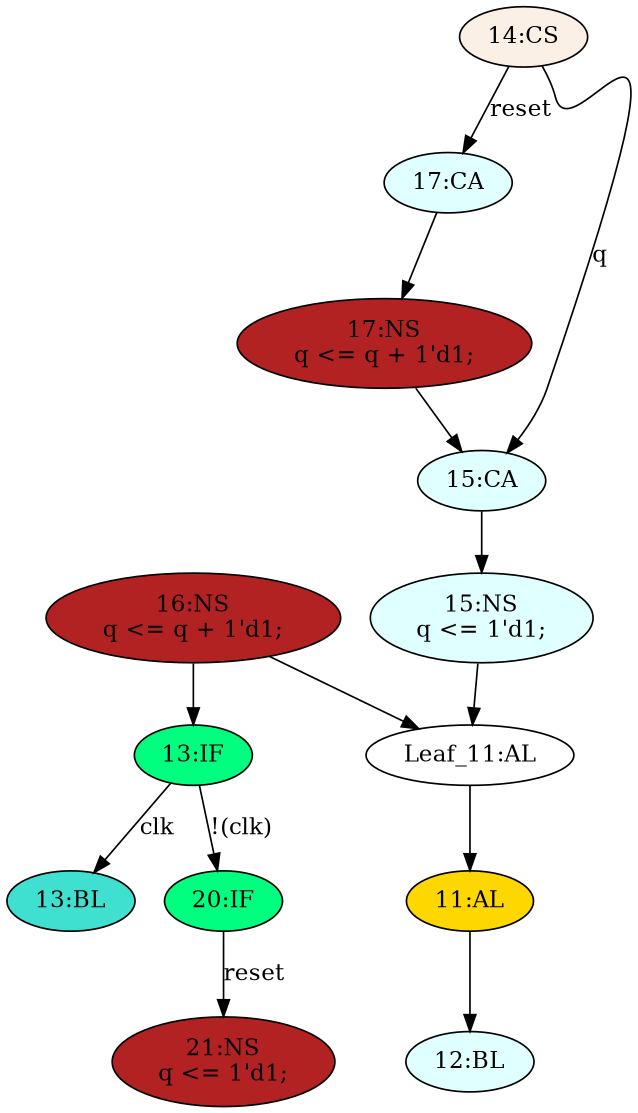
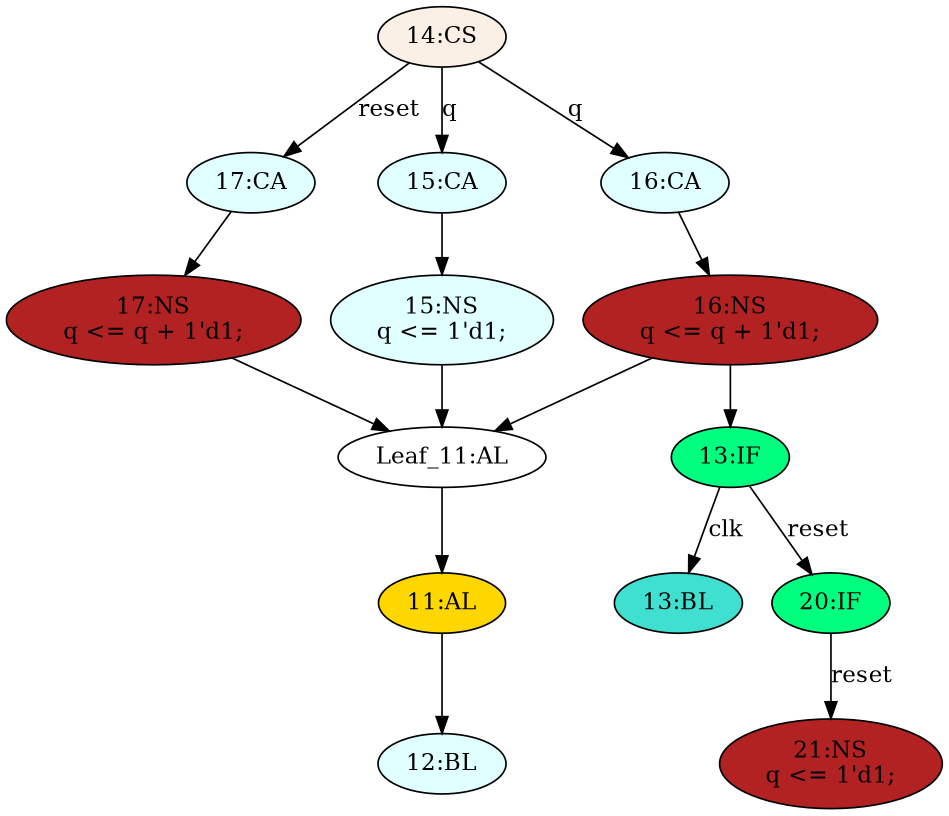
none -> (665, 183)
(434, 413) -> (303, 391)
(241, 828) -> (818, 530)
